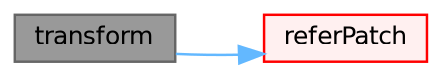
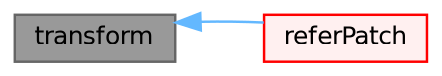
(207, 55) -> (232, 22)
